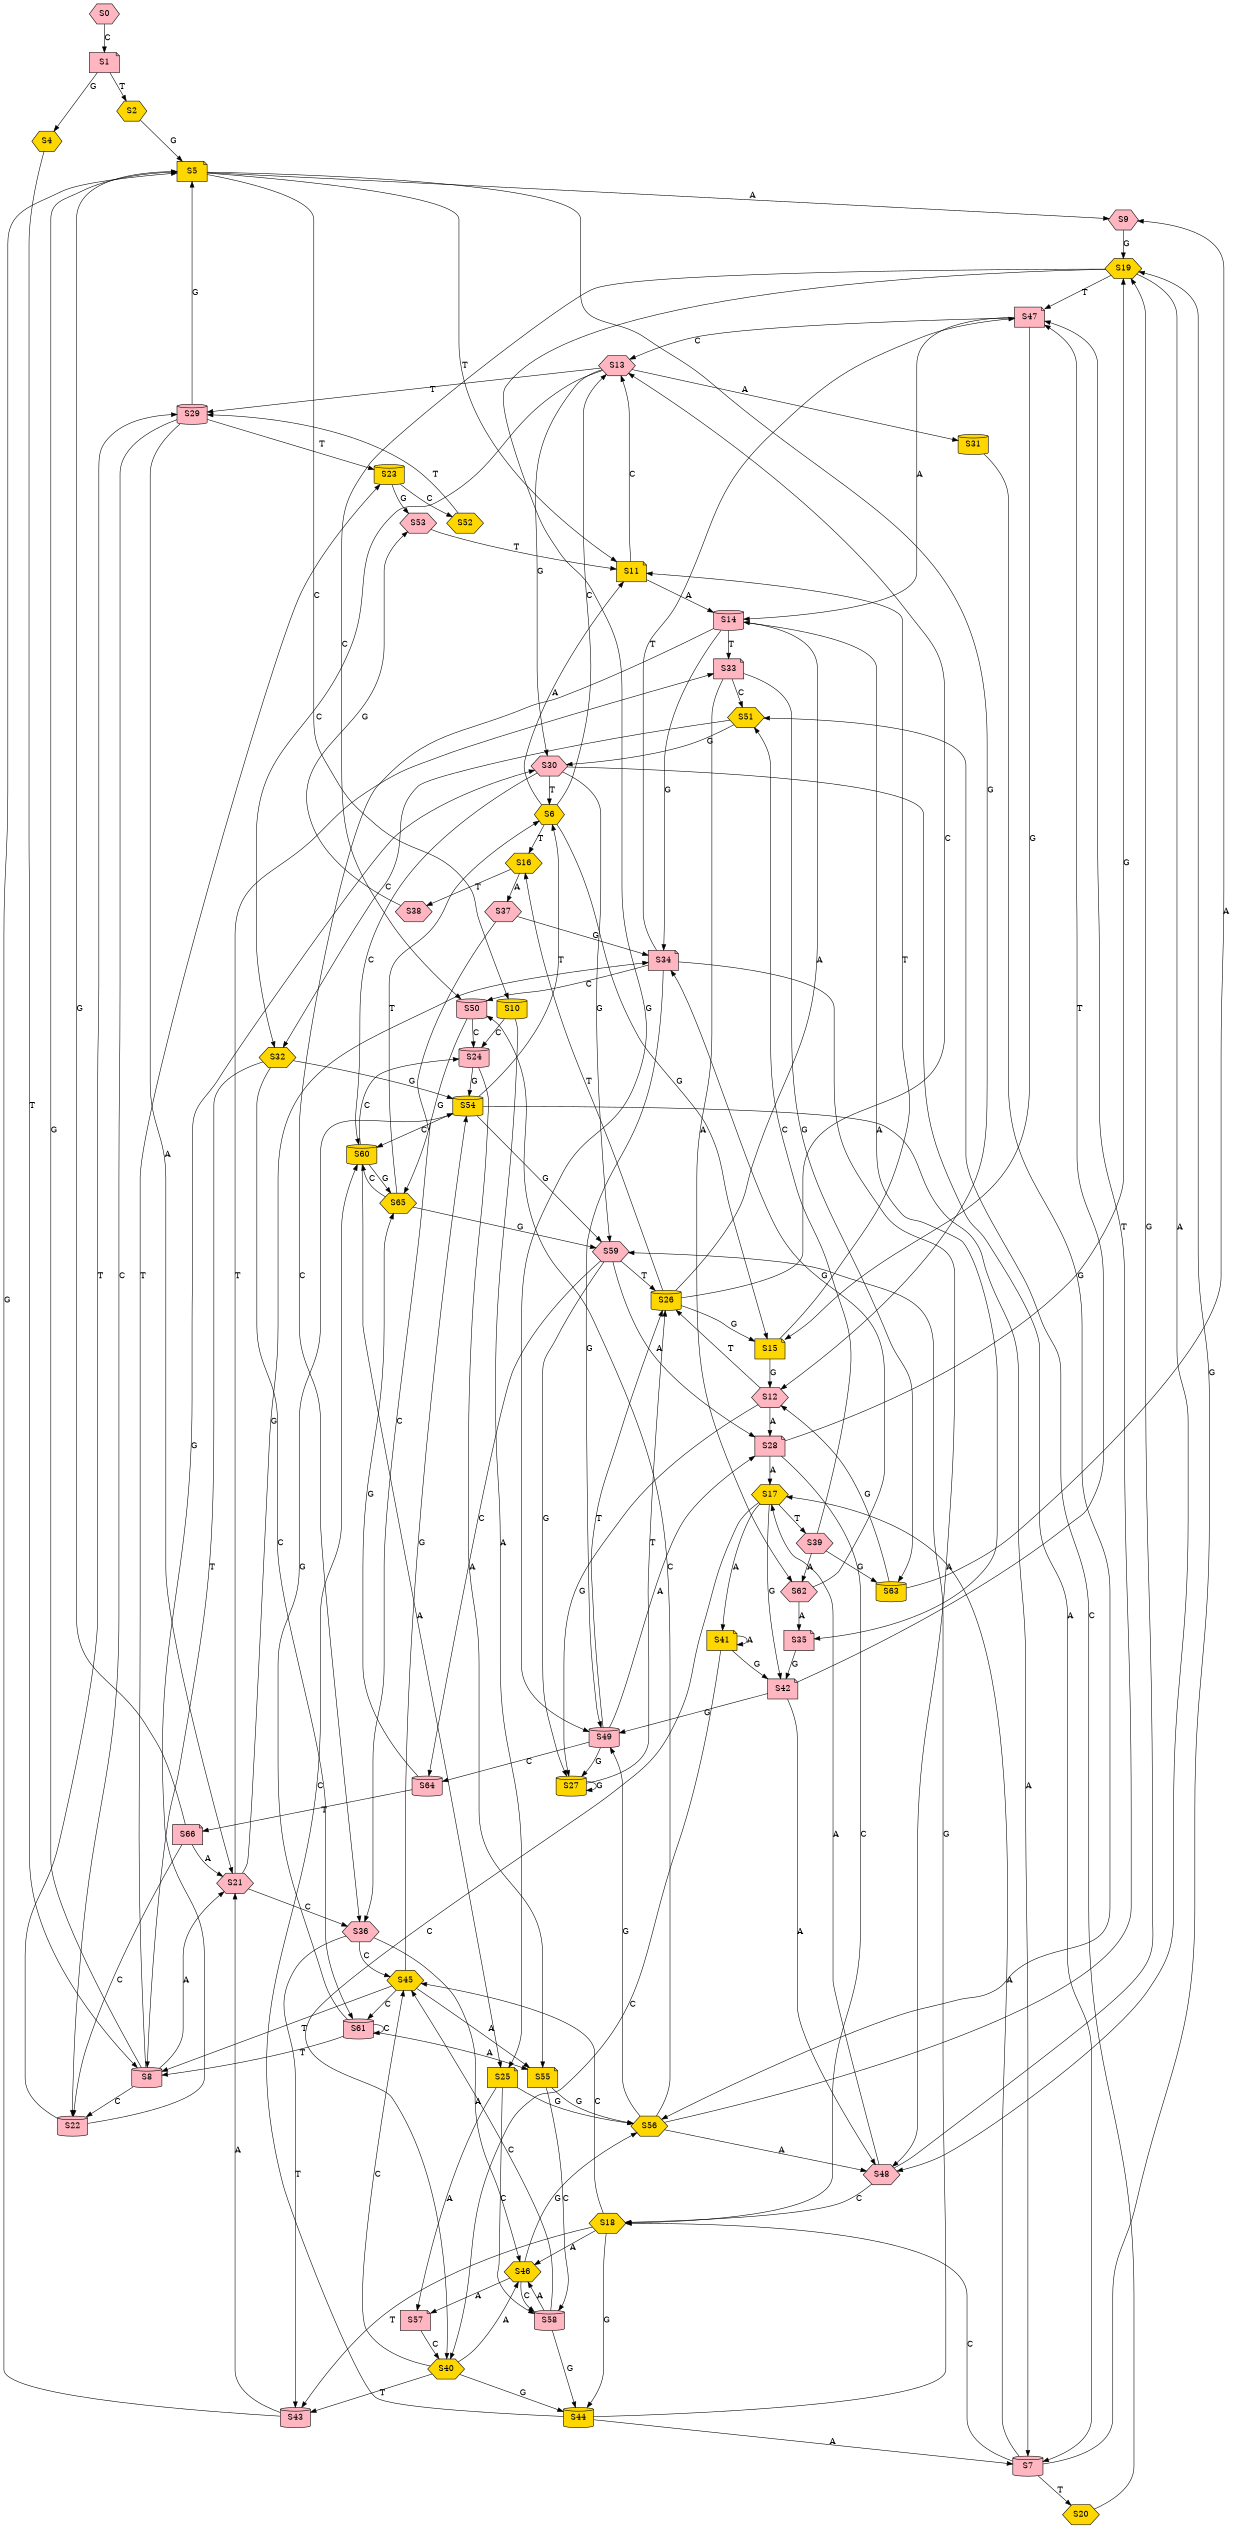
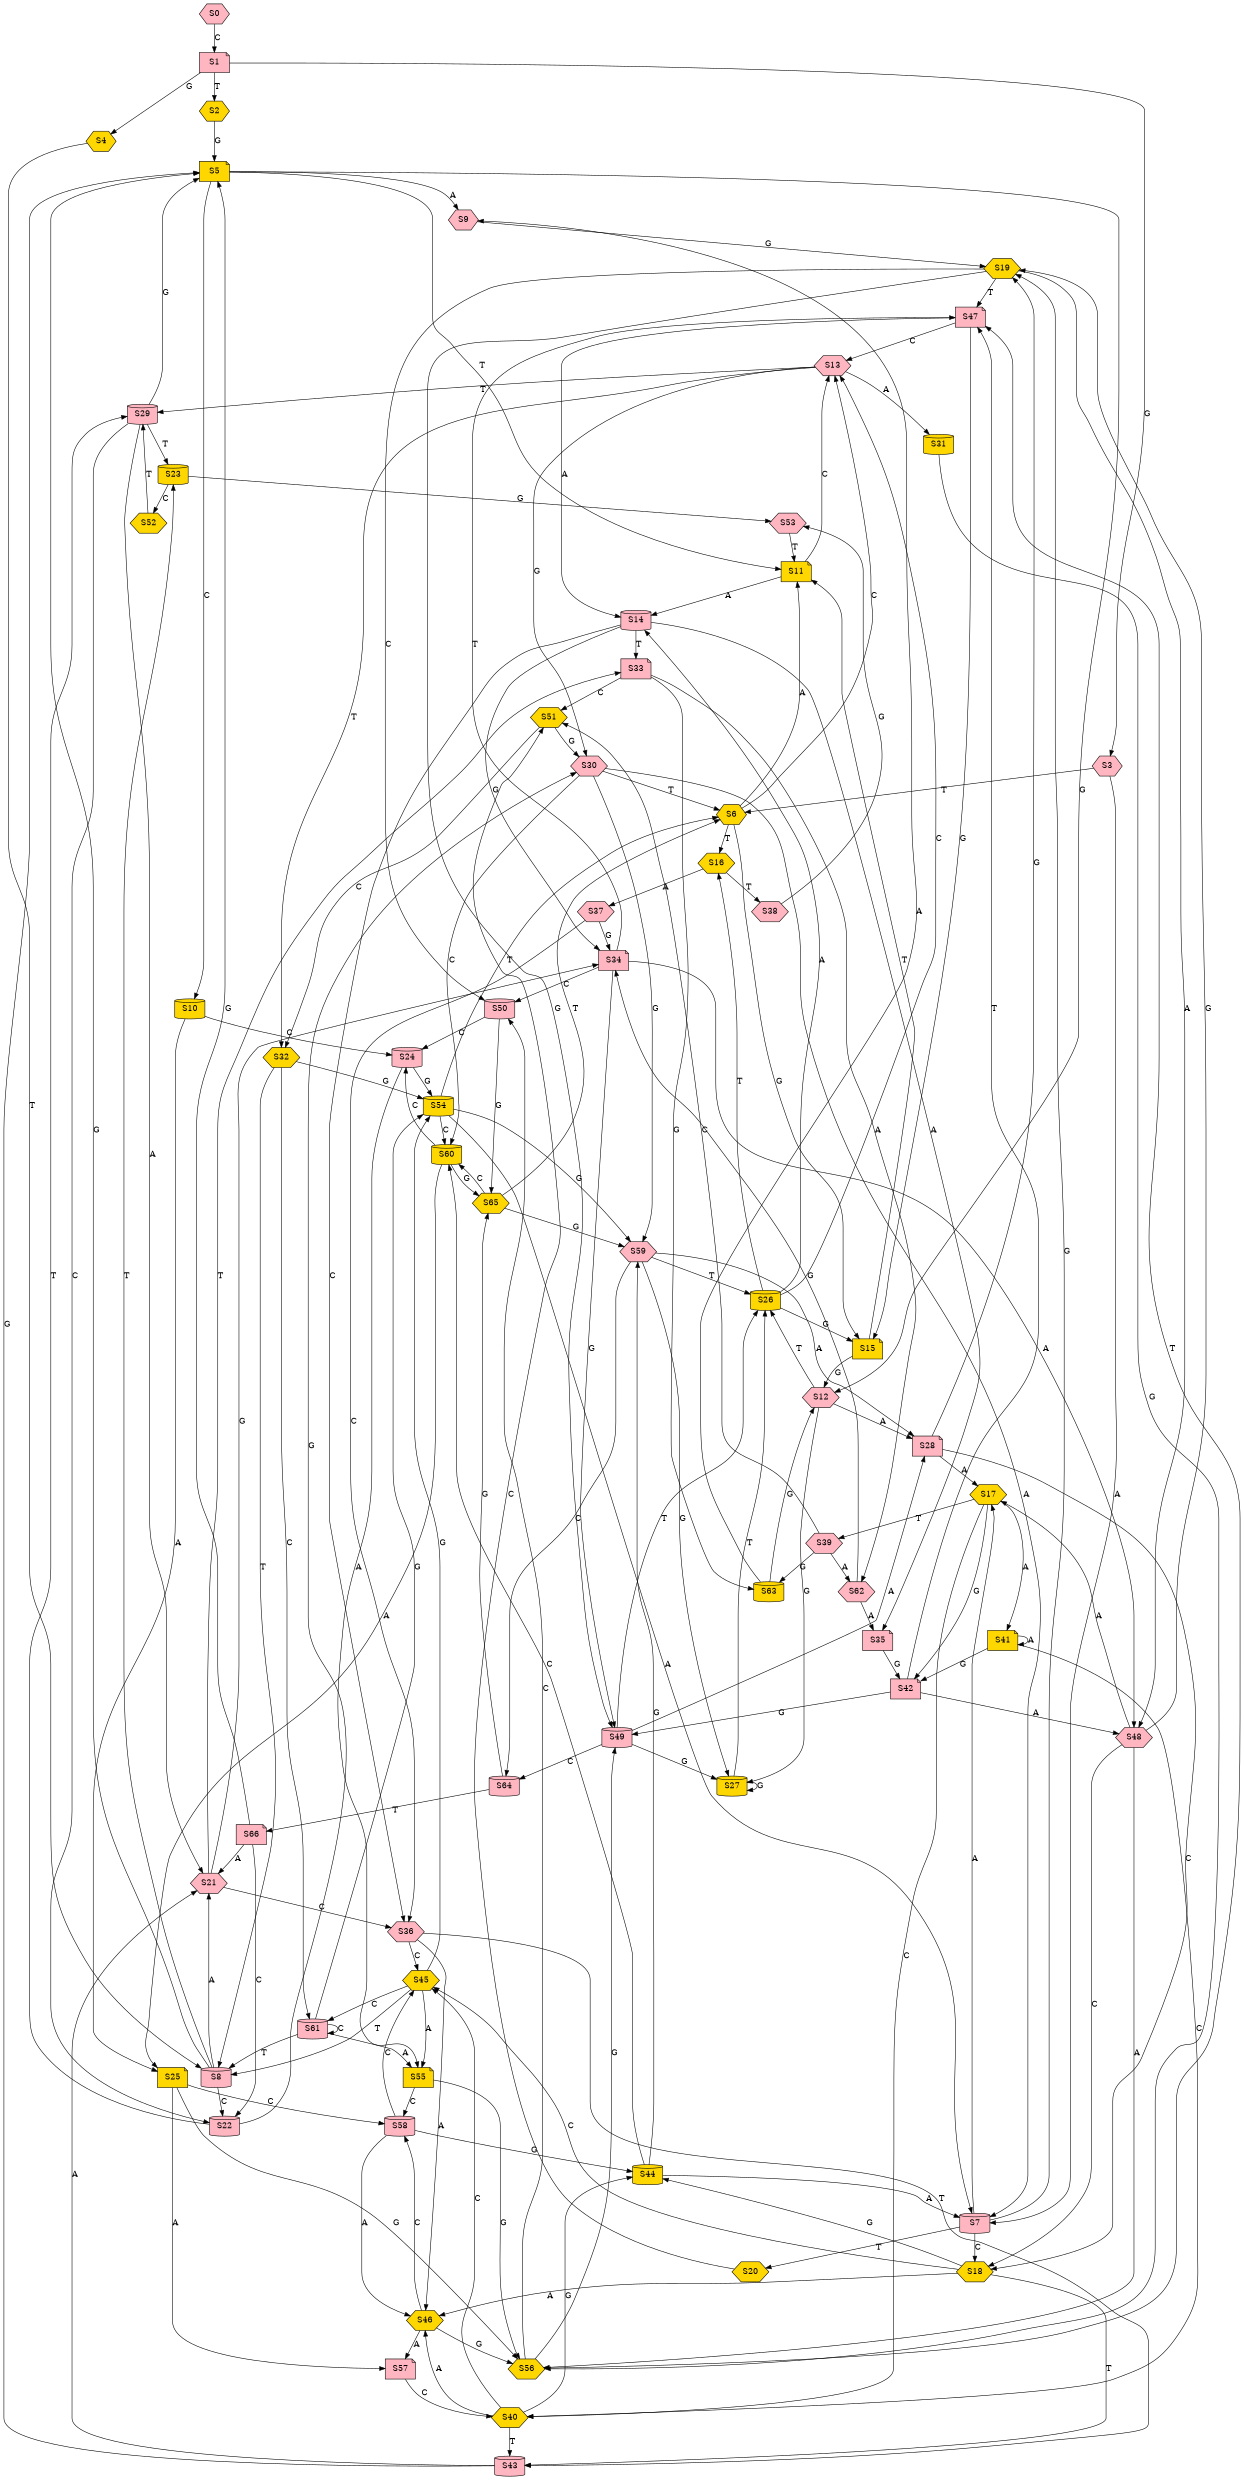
(319, 717) -> (354, 717)
none -> (1107, 766)
(763, 2150) -> (1106, 2296)
